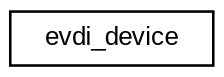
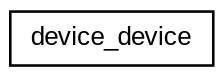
(112, 39) -> (112, 39)
